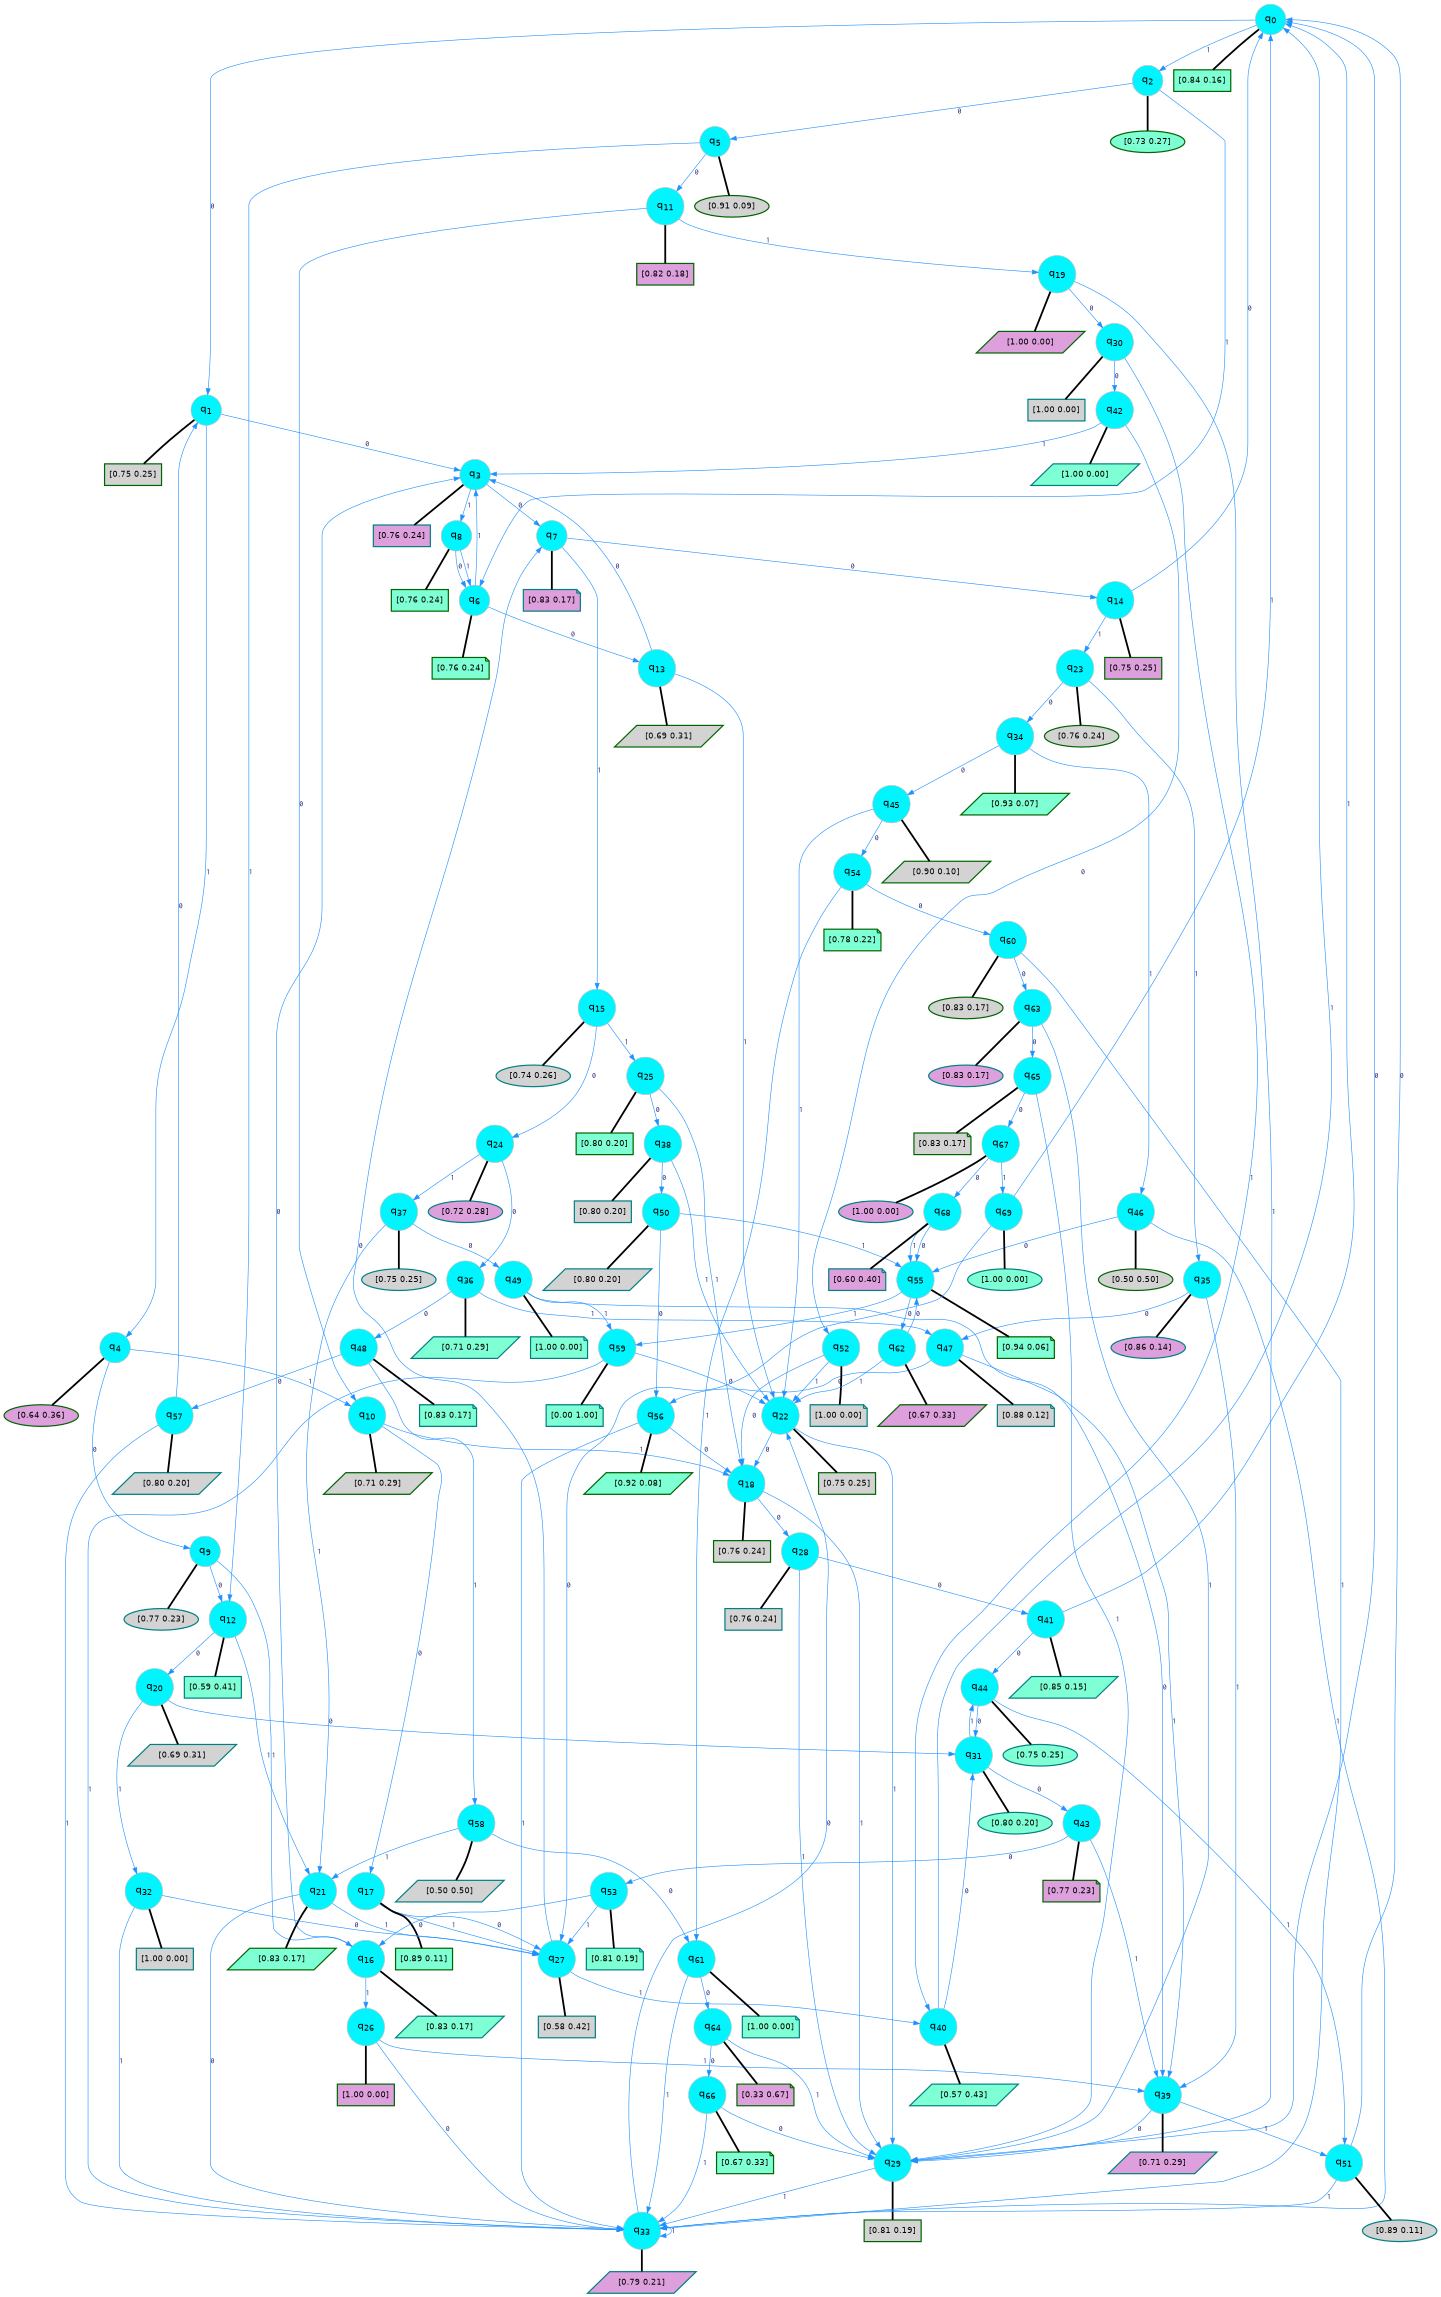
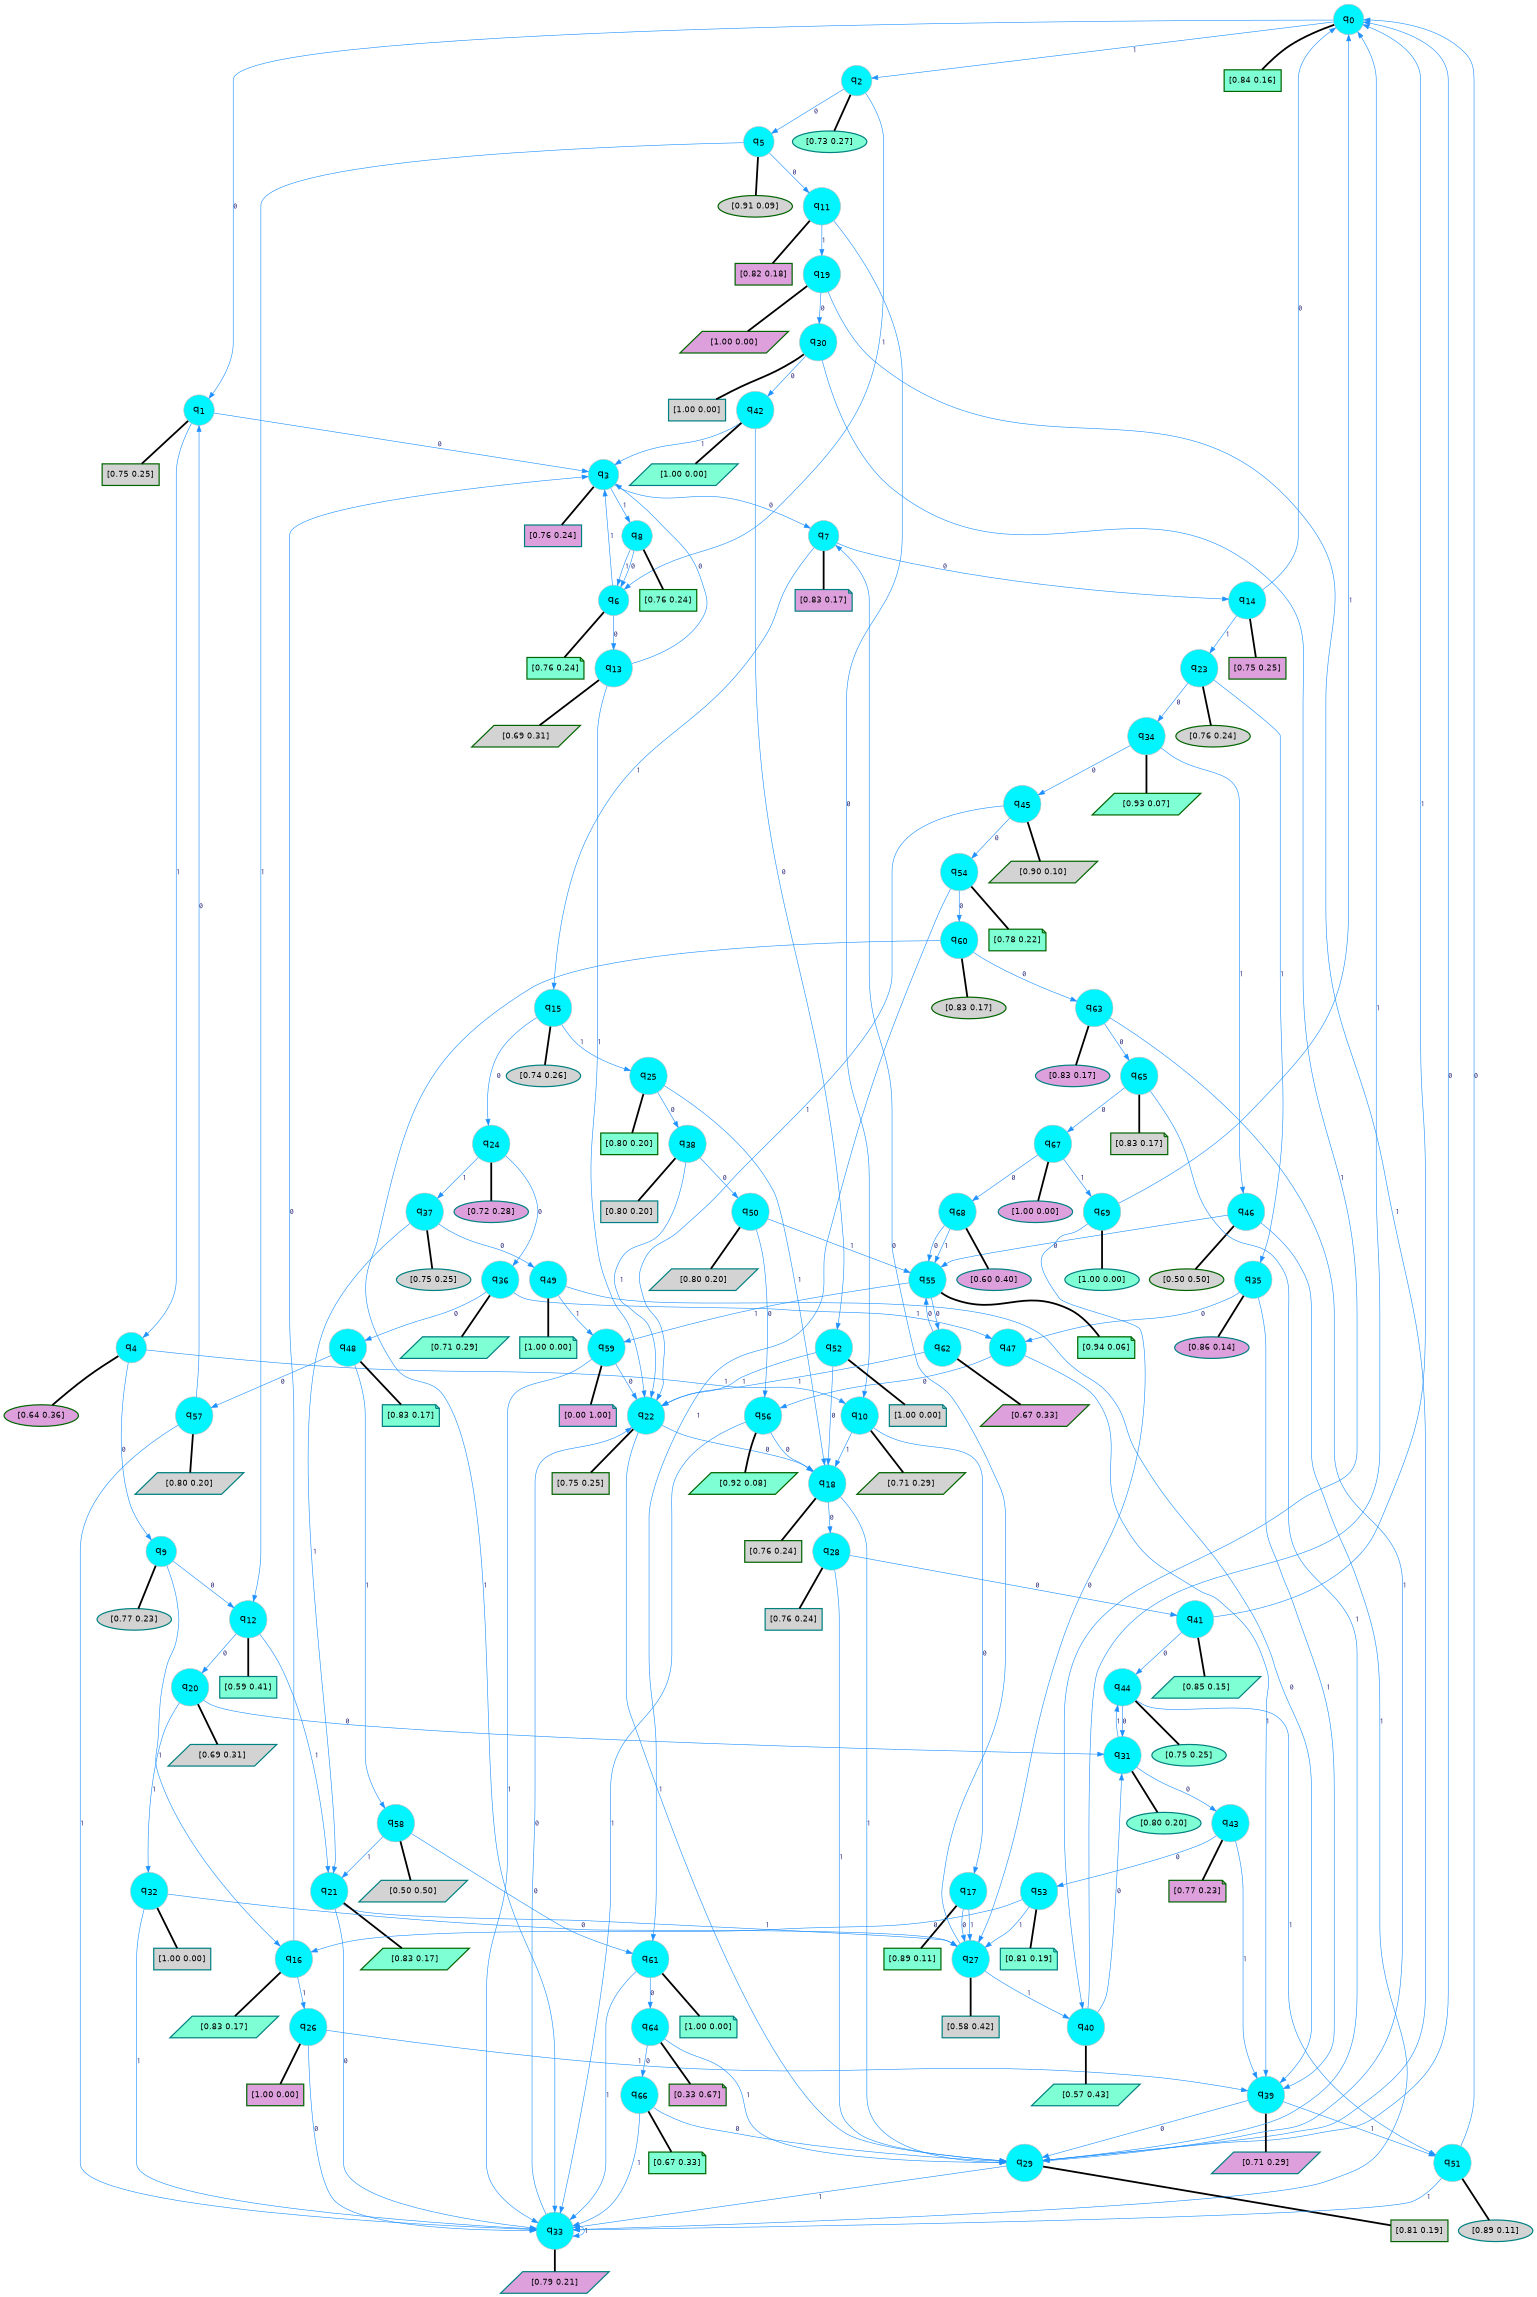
(1148, 142) -> (830, 142)
(857, 1280) -> (994, 1280)
(575, 1416) -> (588, 1416)
(1026, 1416) -> none
